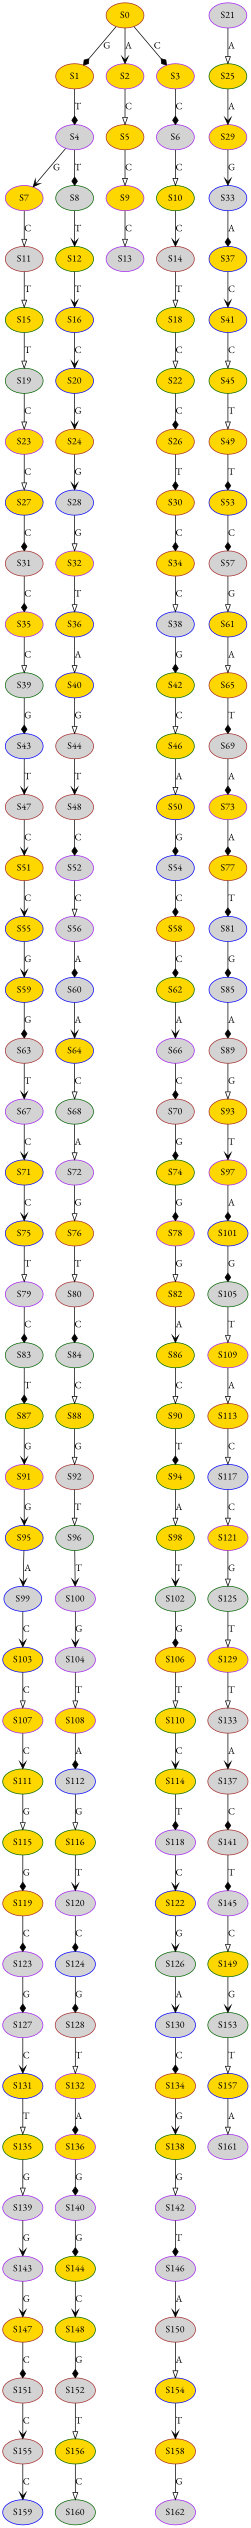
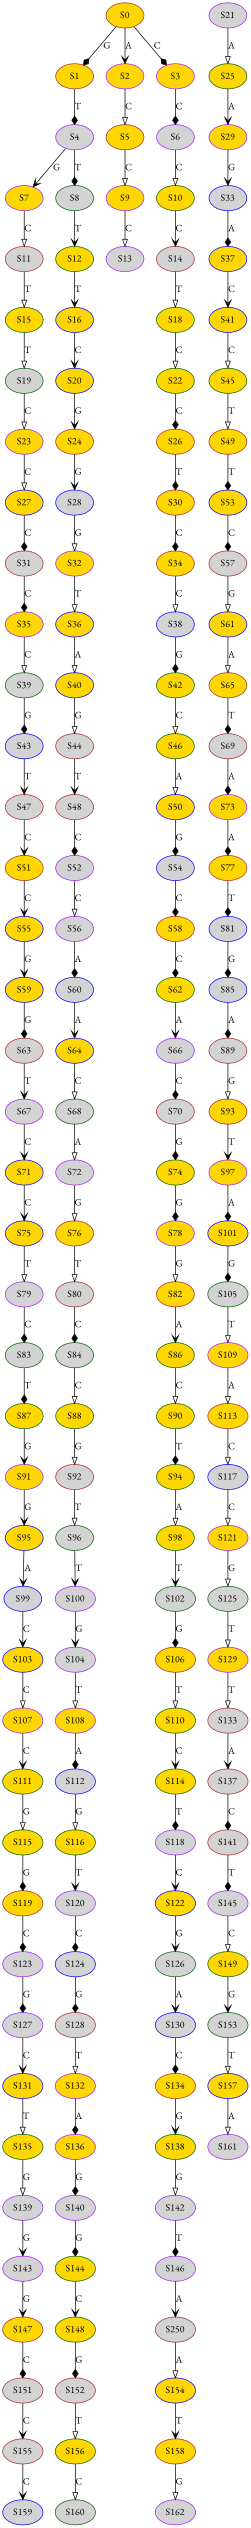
(175, 2330) -> (175, 2330)
